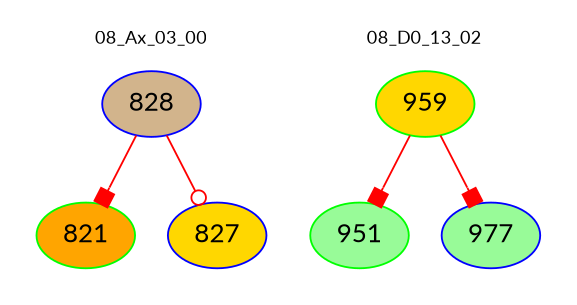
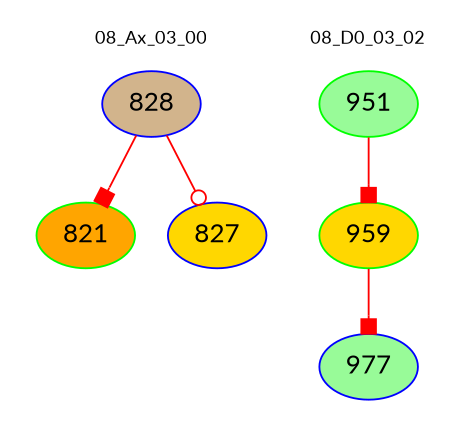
(425, 39) -> (369, 39)
(397, 162) -> (369, 161)
